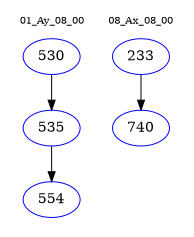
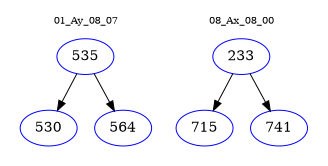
(52, 21) -> (86, 21)
(52, 87) -> (69, 88)
(141, 128) -> (279, 128)
none -> (205, 128)
(52, 200) -> (123, 128)
